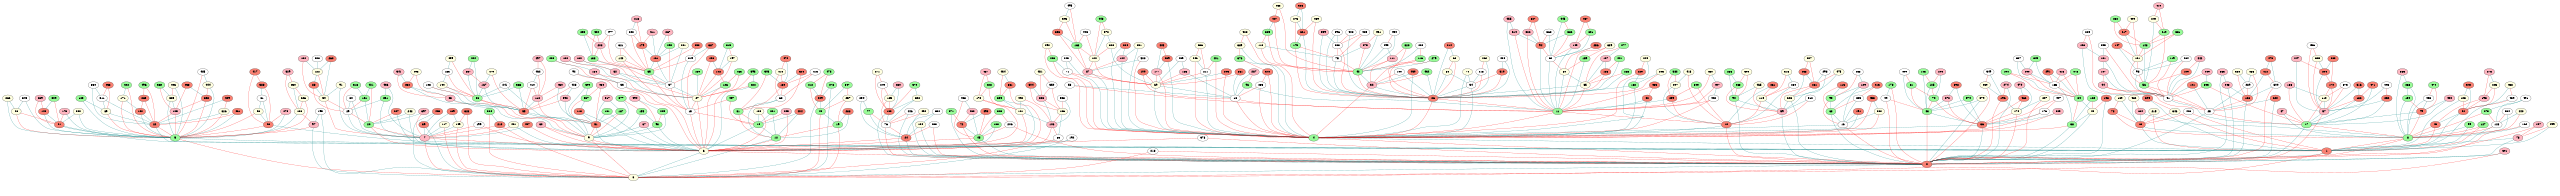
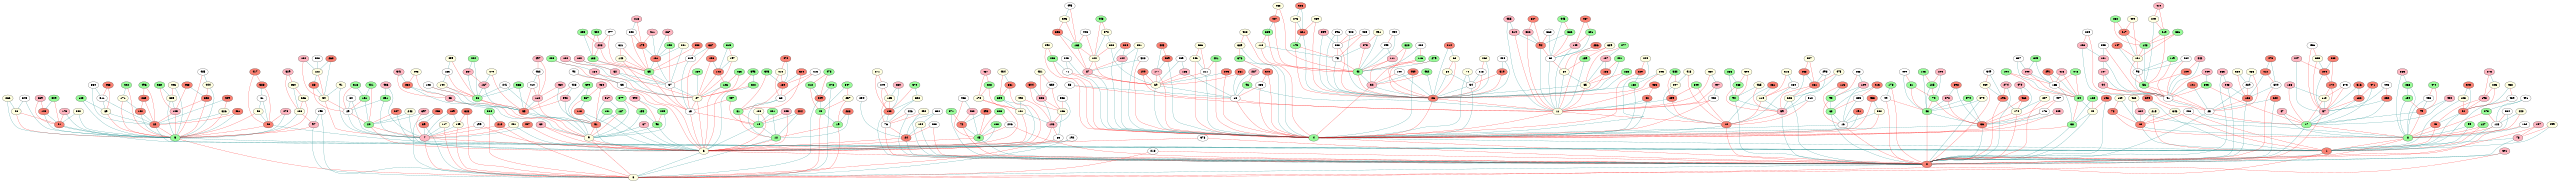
(1767, 92) -> (1767, 92)
(869, 111) -> none
(1558, 111) -> (1558, 111)
